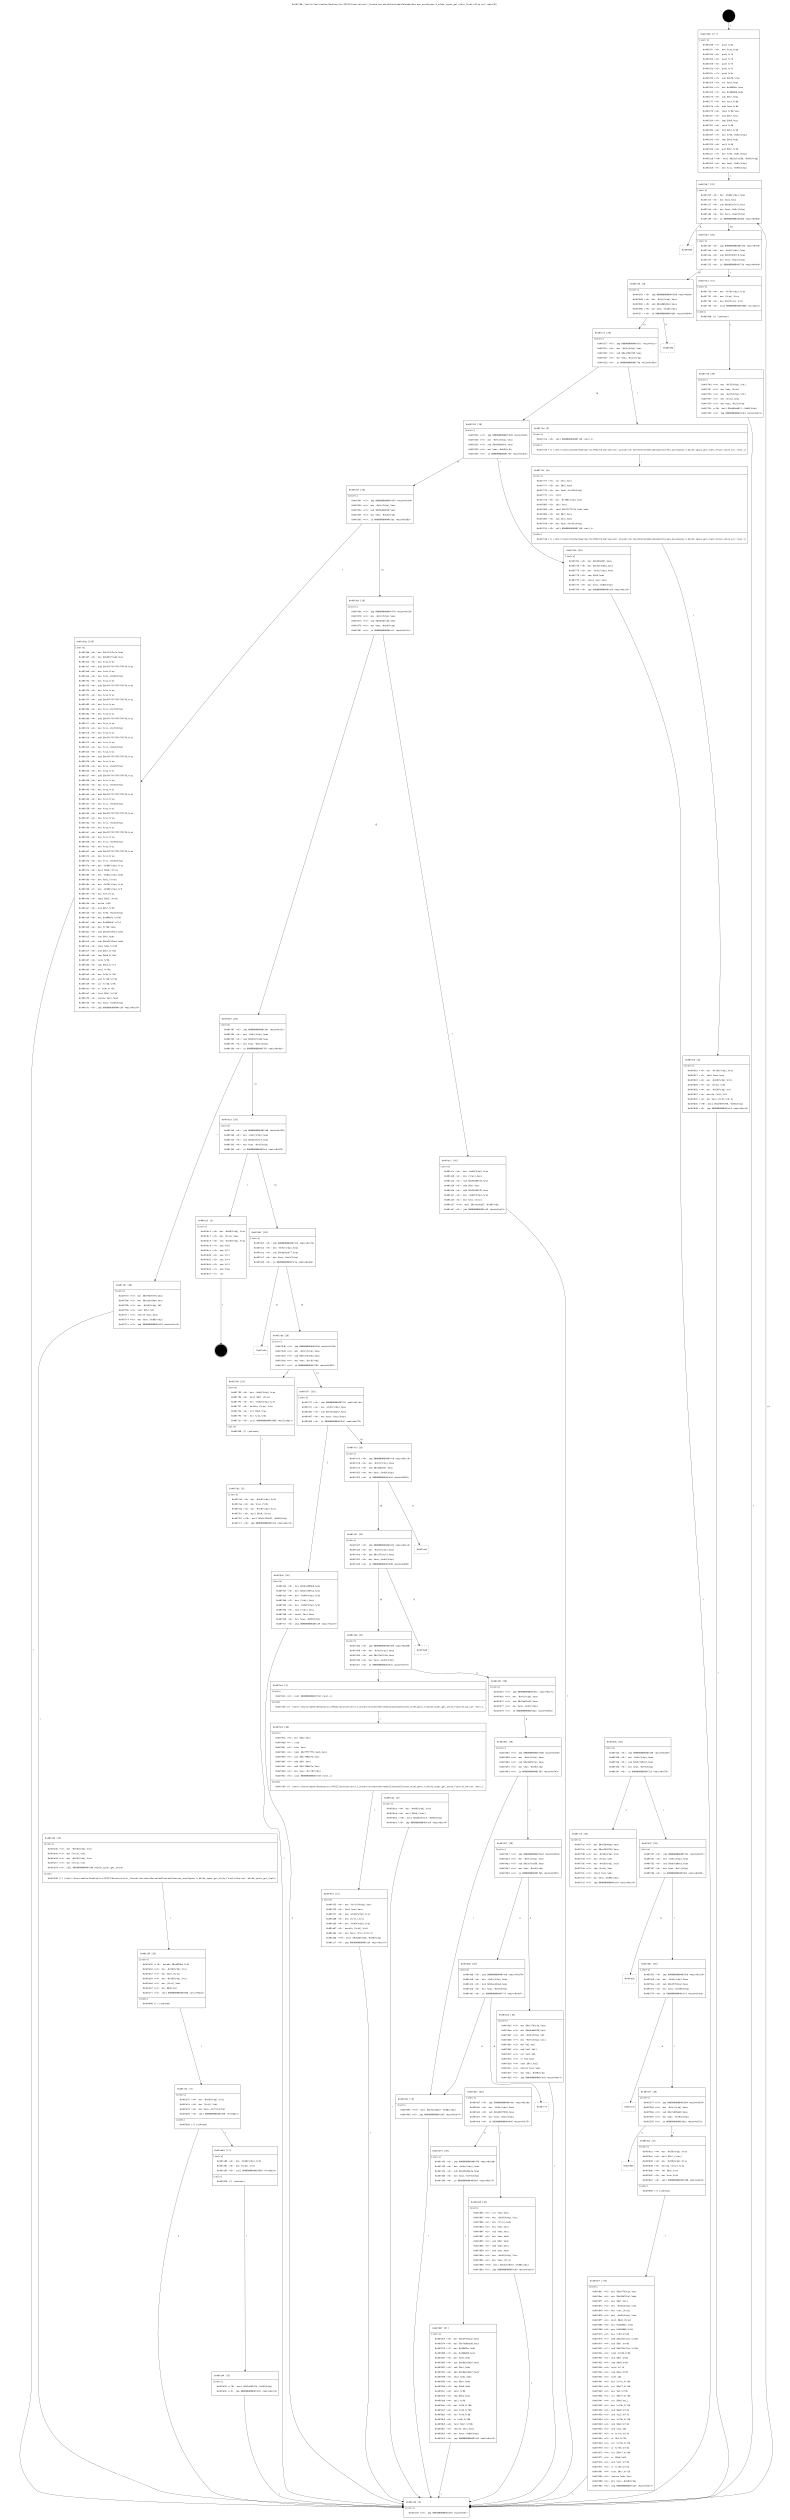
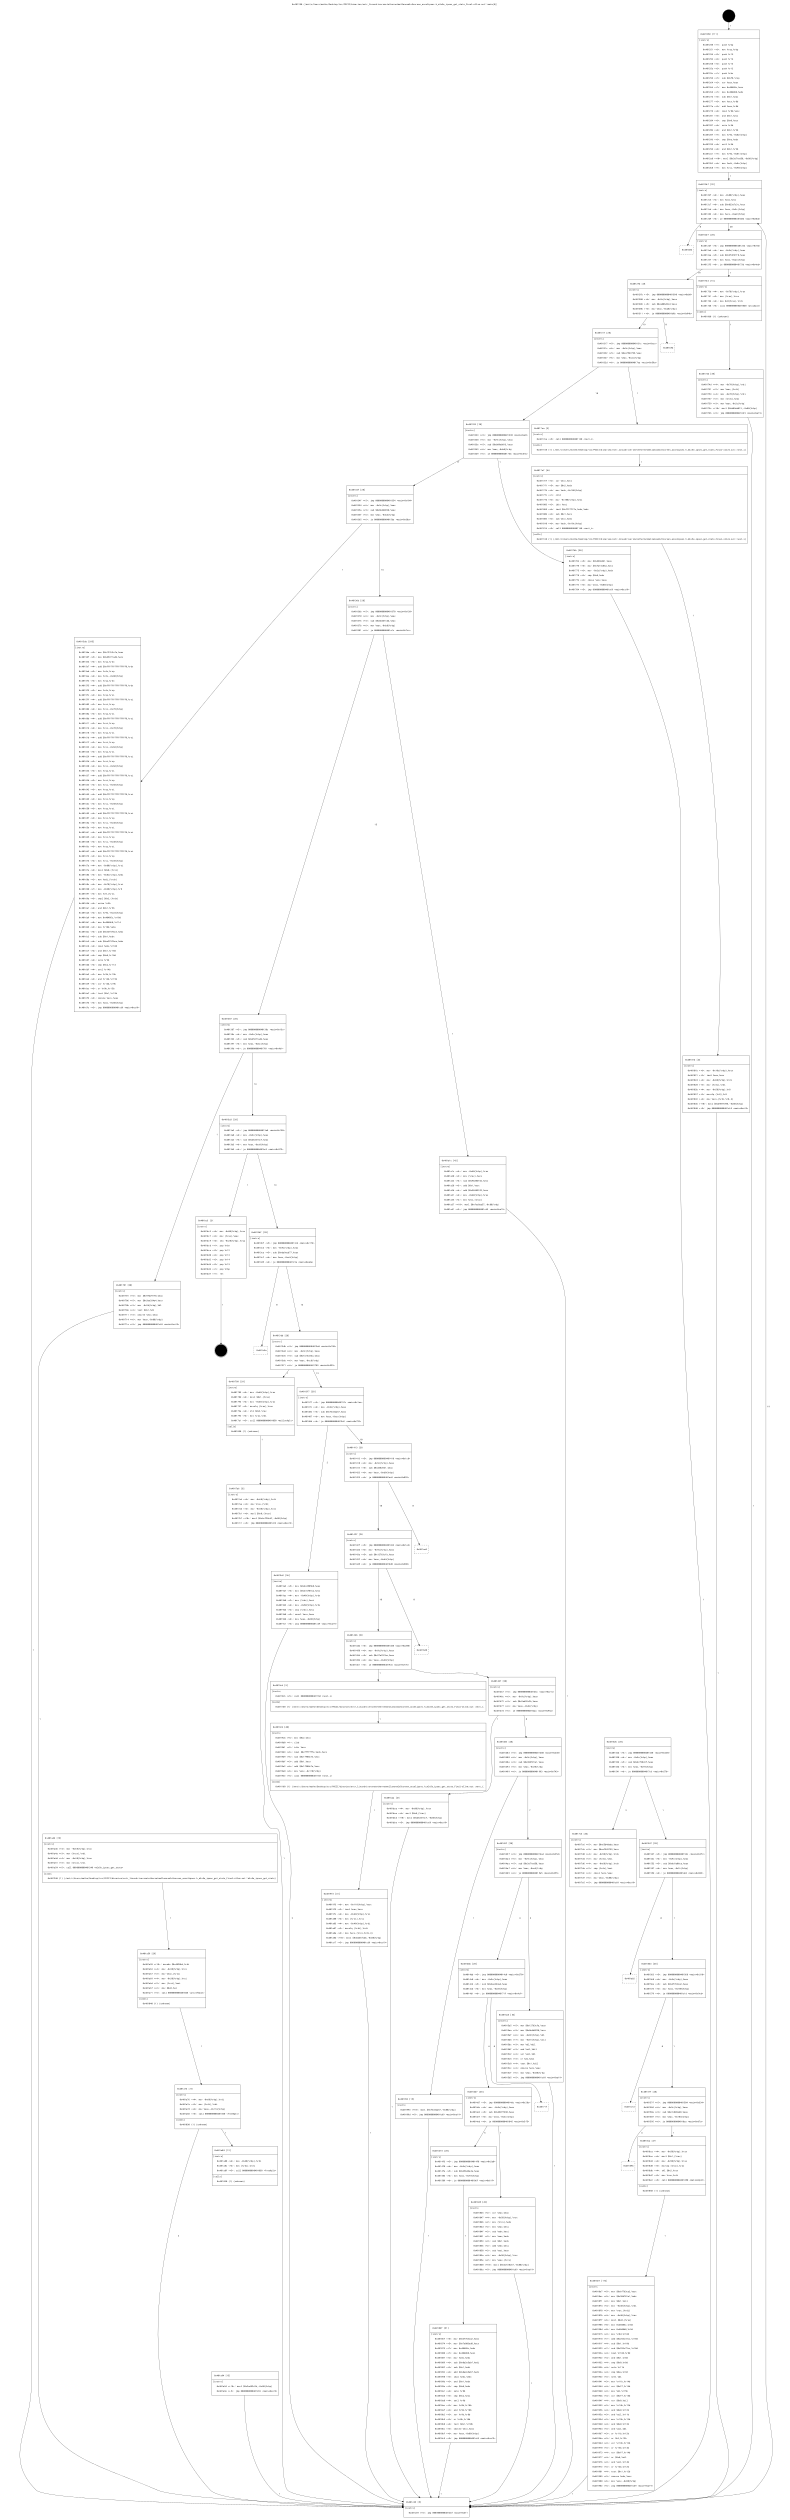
none -> (492, 1771)
(468, 2047) -> (484, 2042)
(245, 2278) -> none
